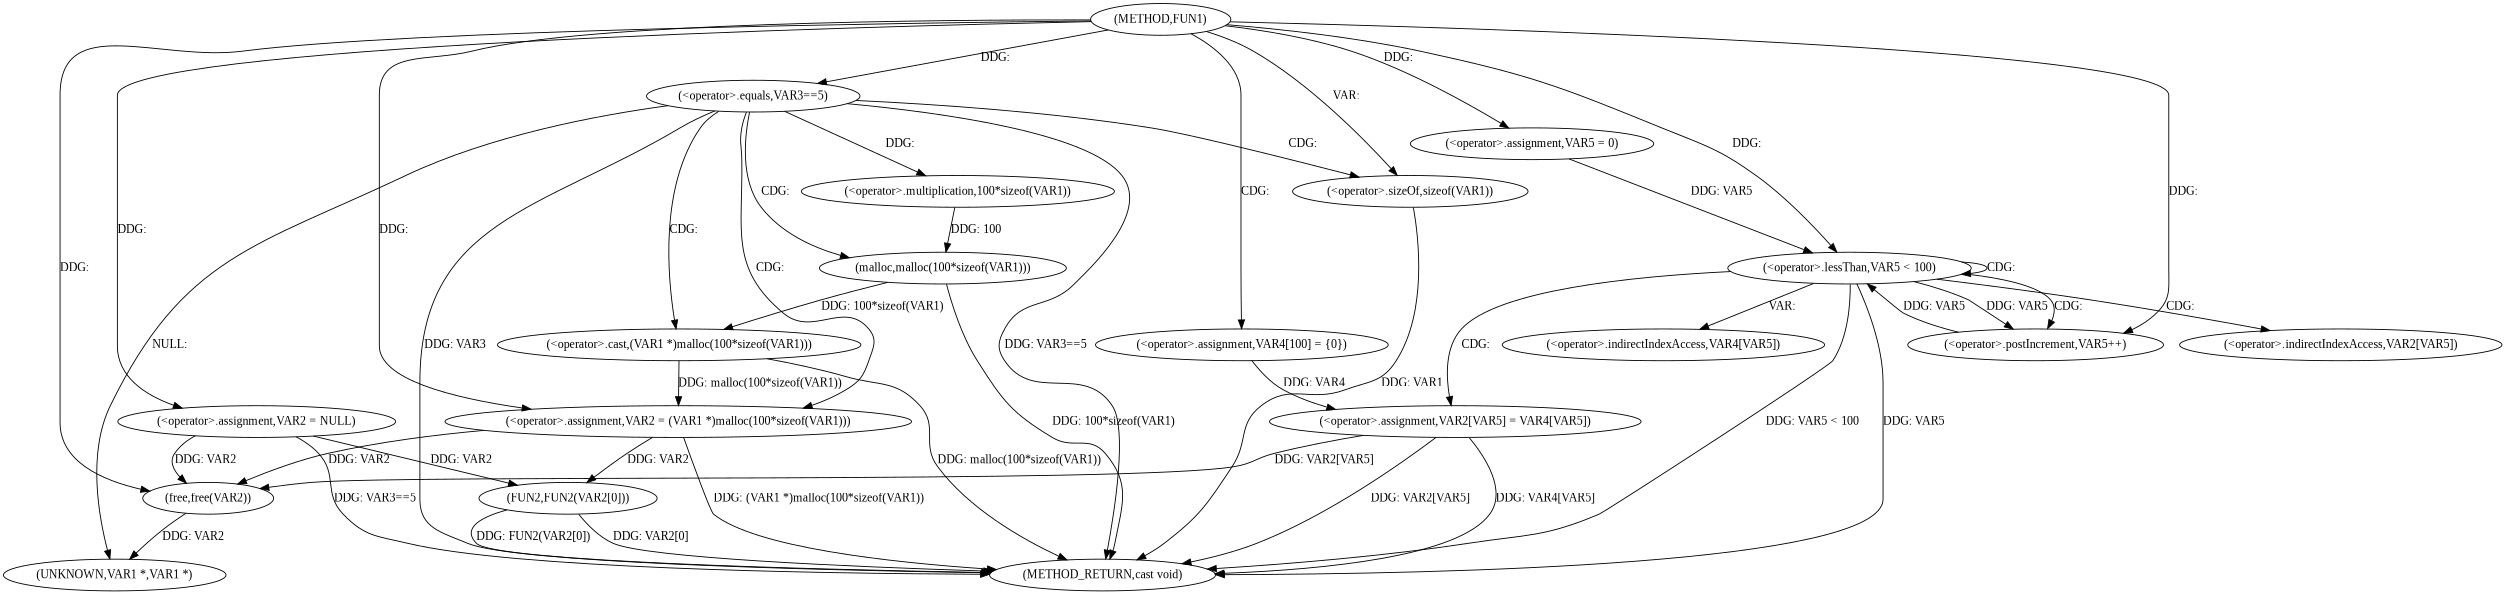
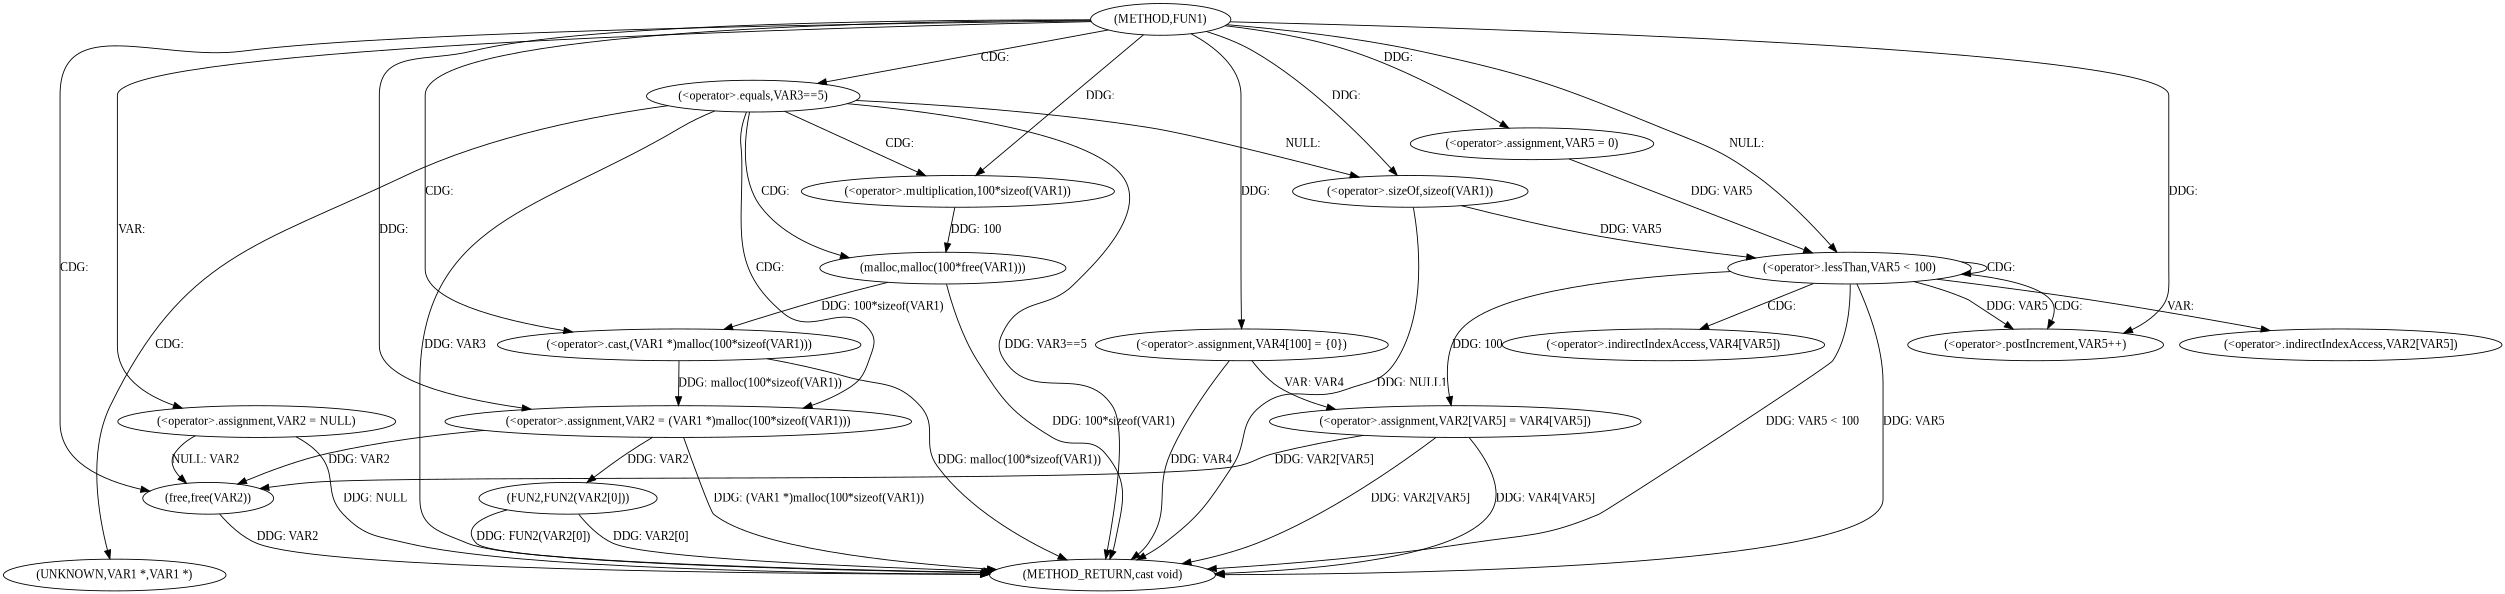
(997, 58) -> (997, 58)
(1348, 96) -> (1348, 96)
none -> (1063, 102)
(902, 144) -> (902, 144)
(1305, 144) -> (1305, 144)
(1749, 144) -> (1749, 144)
(1257, 191) -> (1257, 191)
(672, 209) -> (561, 47)
(134, 230) -> (134, 230)
(76, 268) -> (76, 268)
(943, 268) -> (943, 268)
(1784, 306) -> (1784, 306)
(2182, 306) -> (2182, 306)
(1913, 317) -> (1603, 237)
(172, 345) -> (172, 345)
(1478, 345) -> (1478, 345)
(1314, 383) -> (1314, 383)
(1412, 383) -> (1412, 383)
none -> (1171, 453)
(206, 460) -> (206, 460)
(411, 460) -> none
(375, 498) -> (375, 498)
(160, 532) -> (594, 569)
